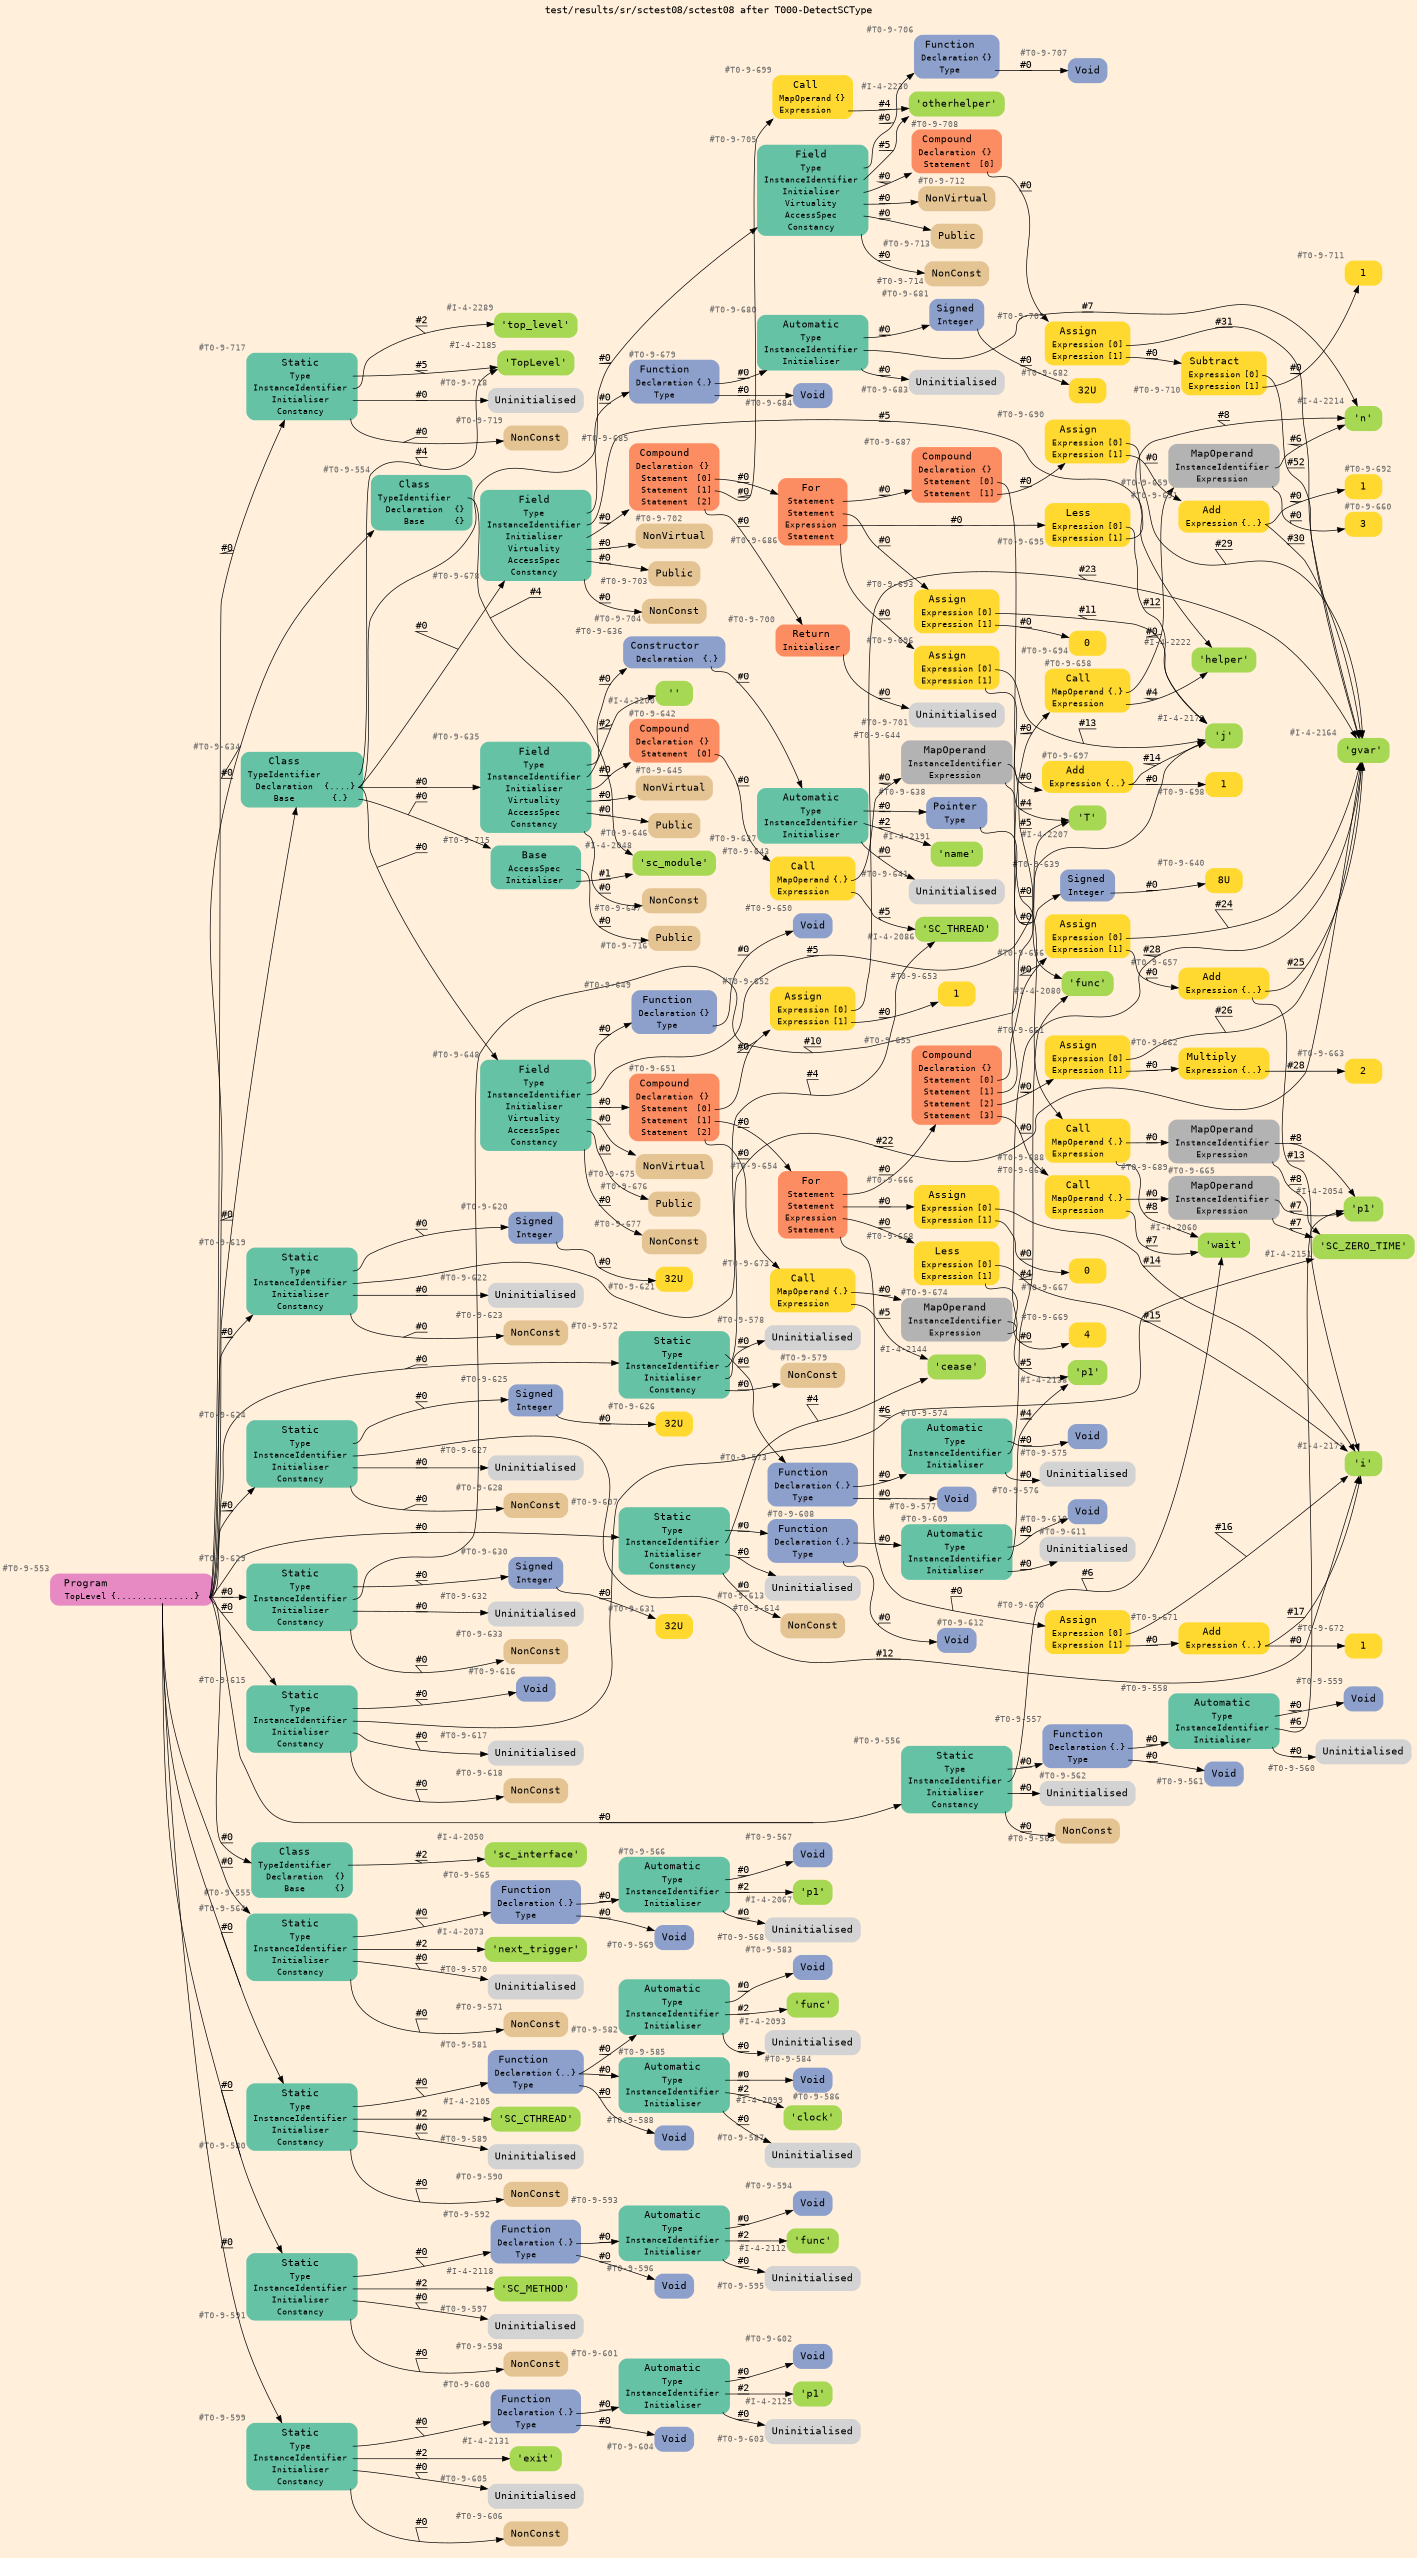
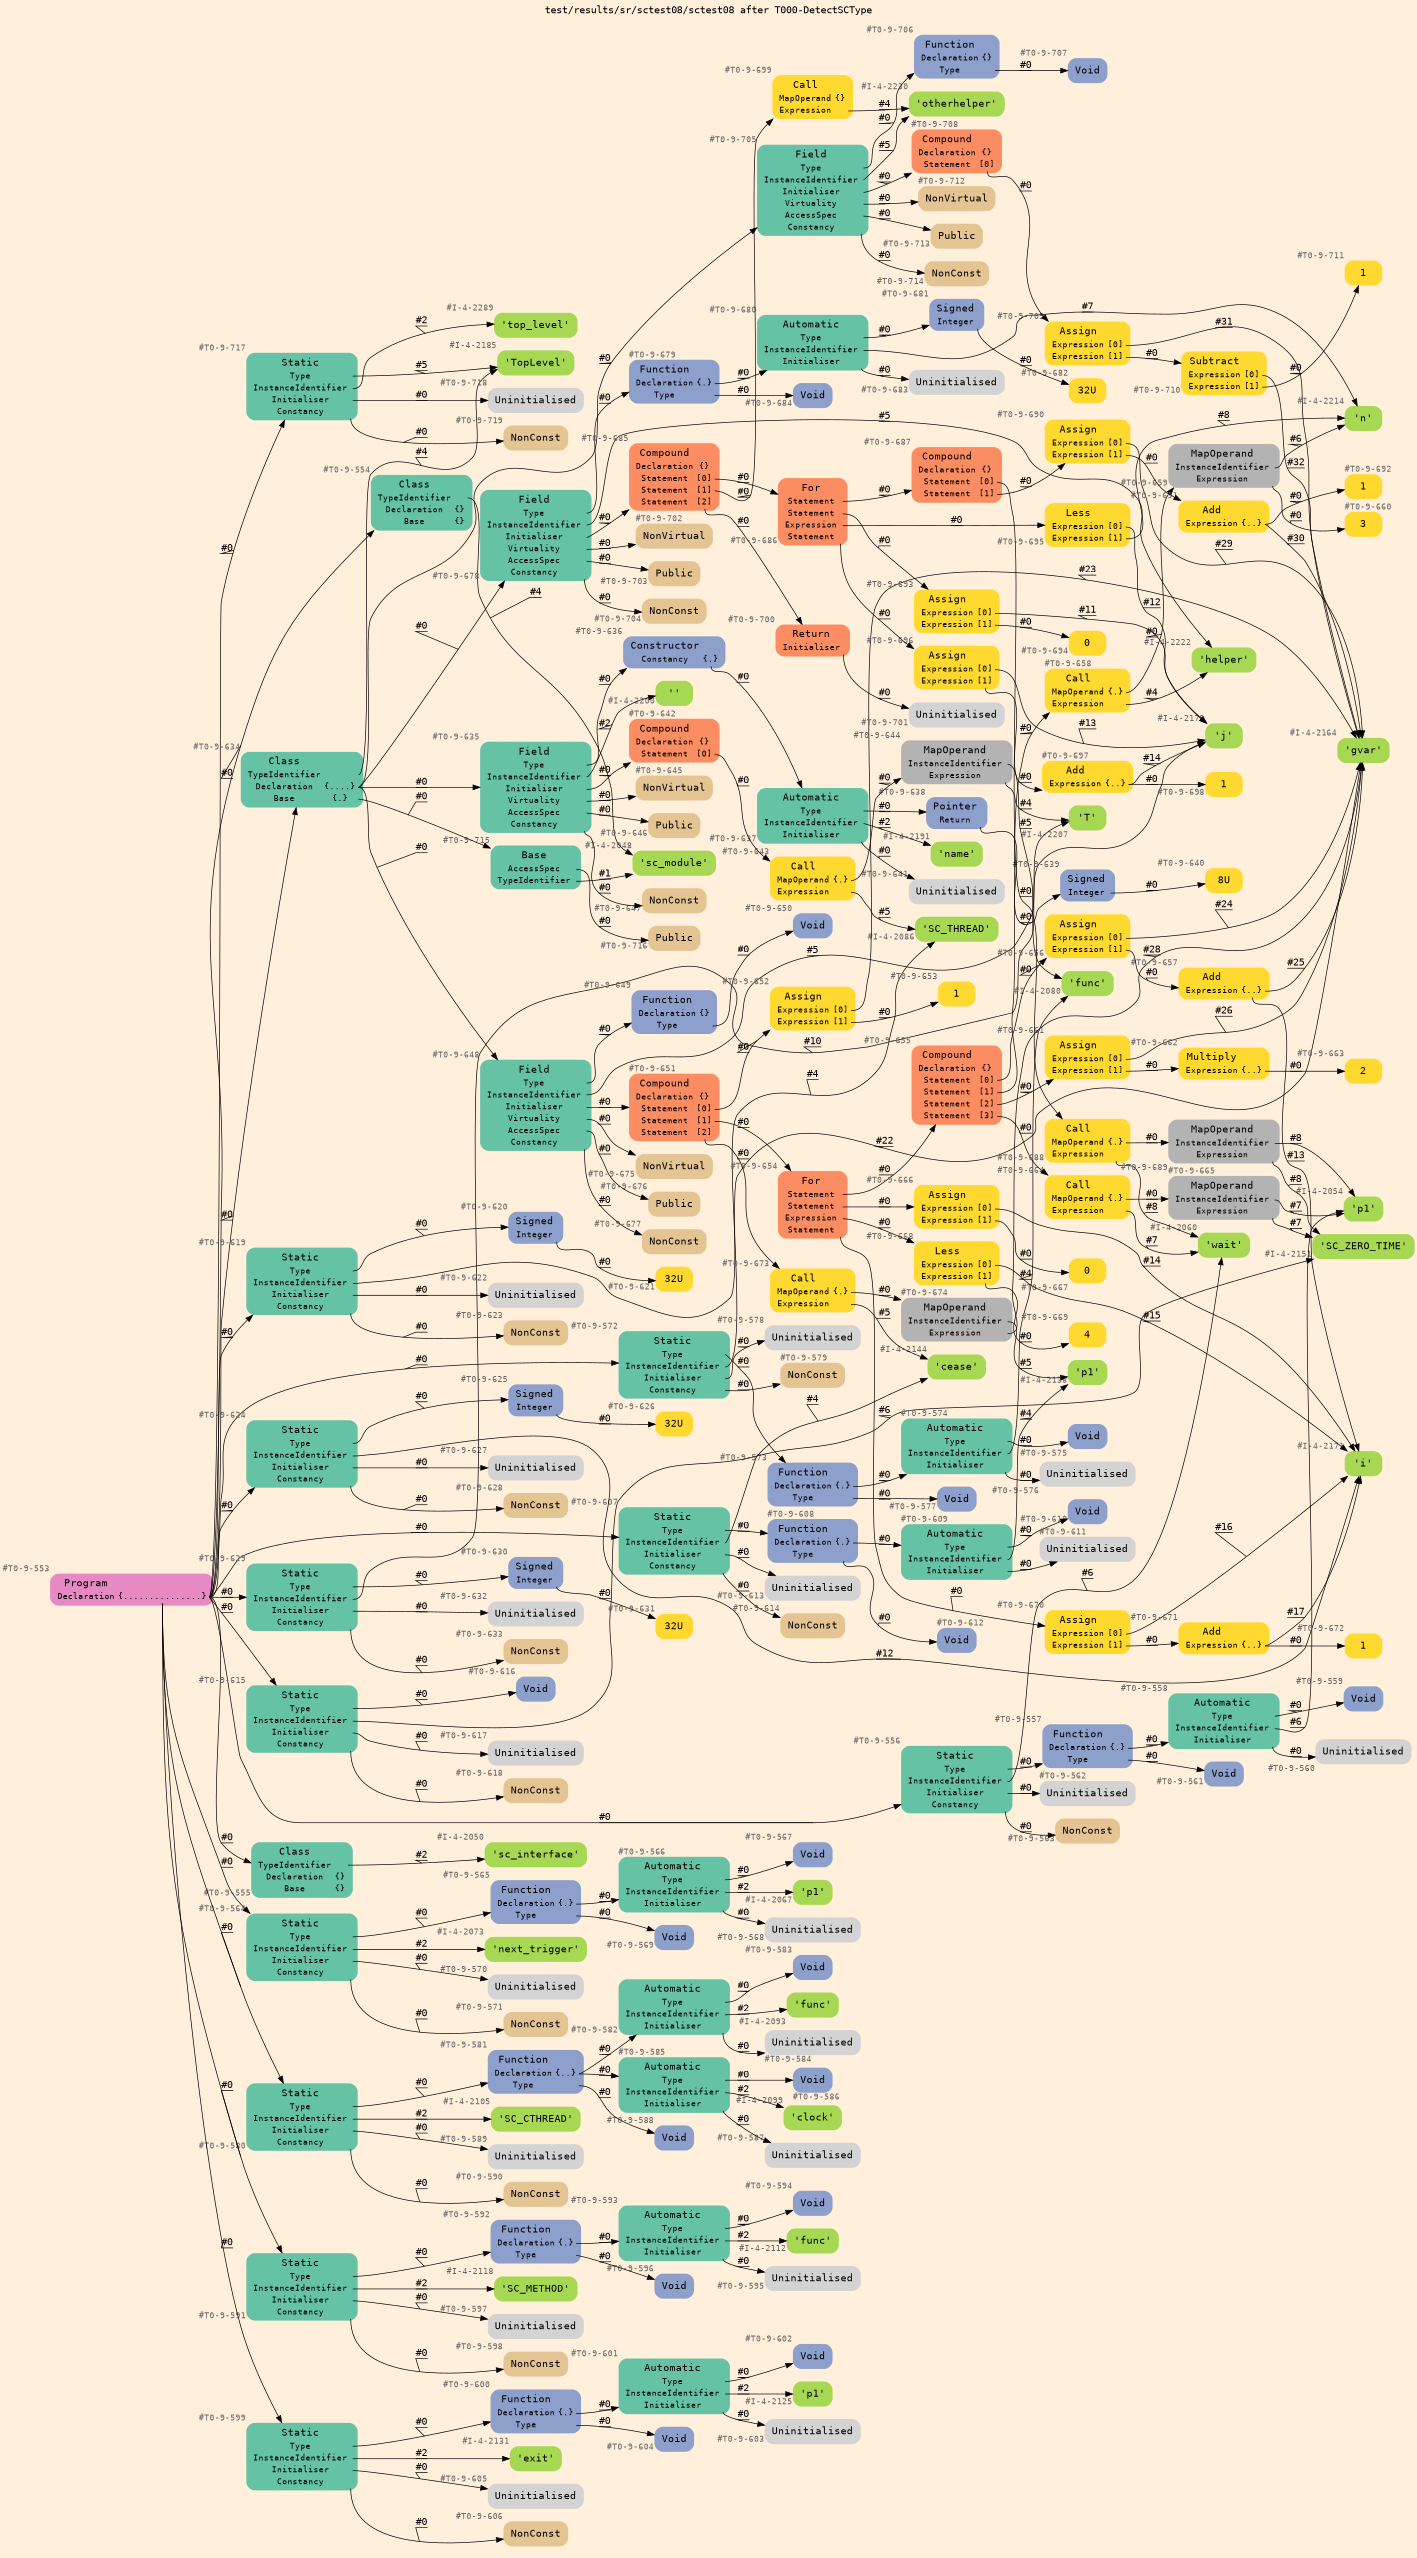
(1296, 463) -> (1296, 463)
(665, 659) -> (665, 659)
(955, 820) -> (955, 820)
(535, 881) -> (534, 881)
(1296, 1066) -> (1296, 1066)
(86, 1597) -> (86, 1597)
